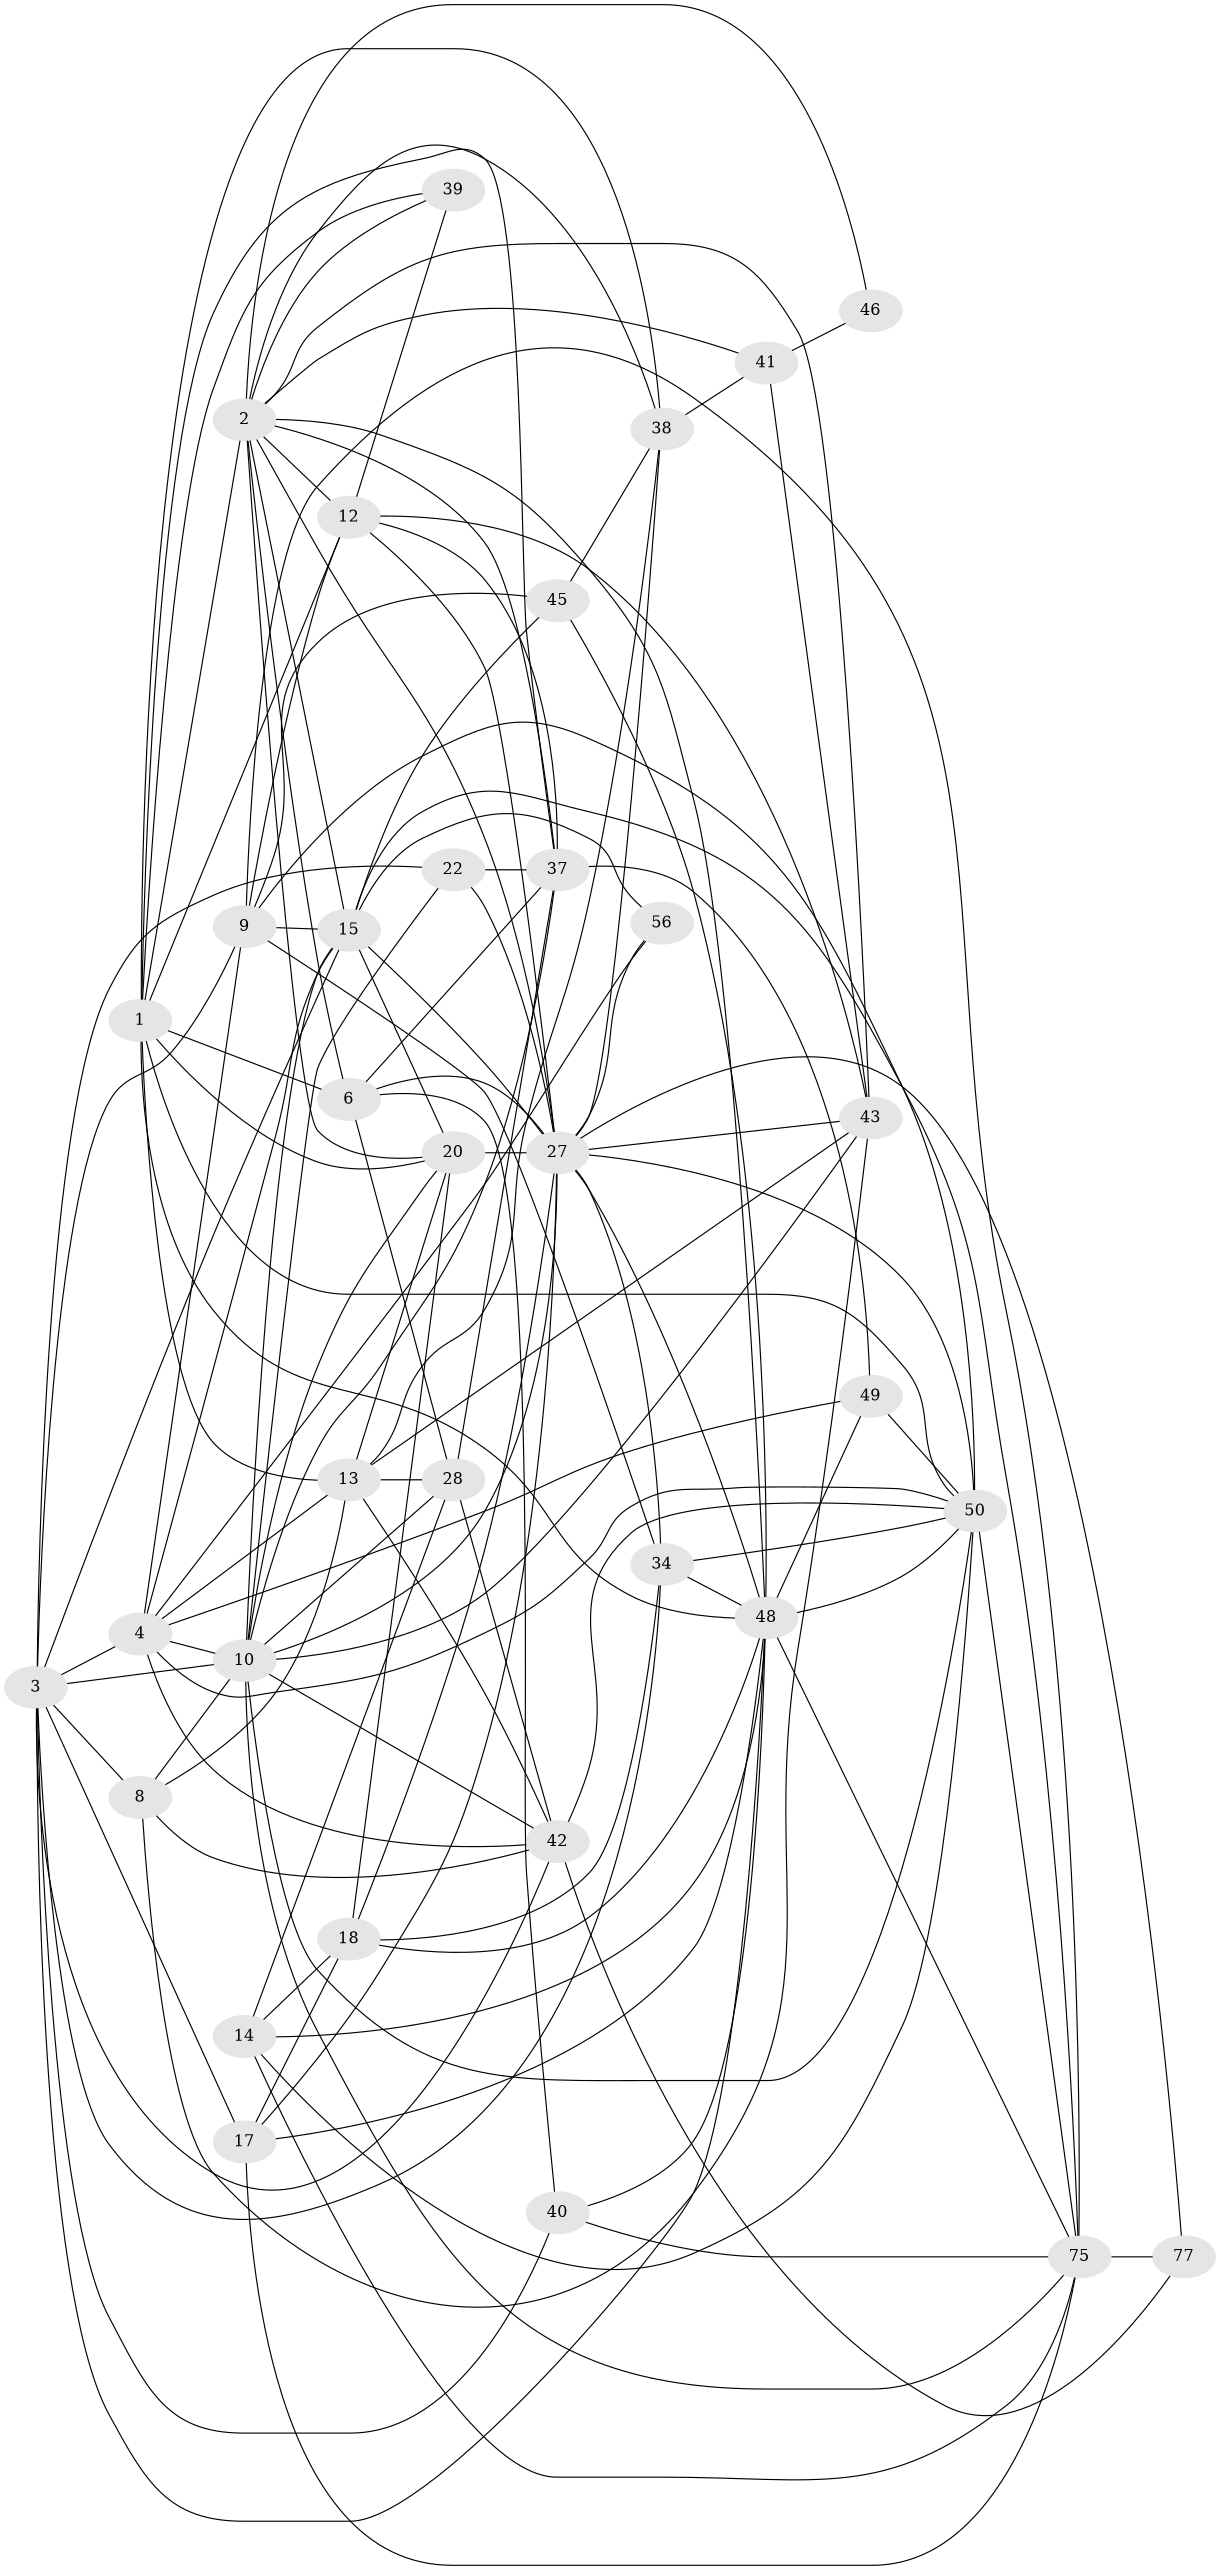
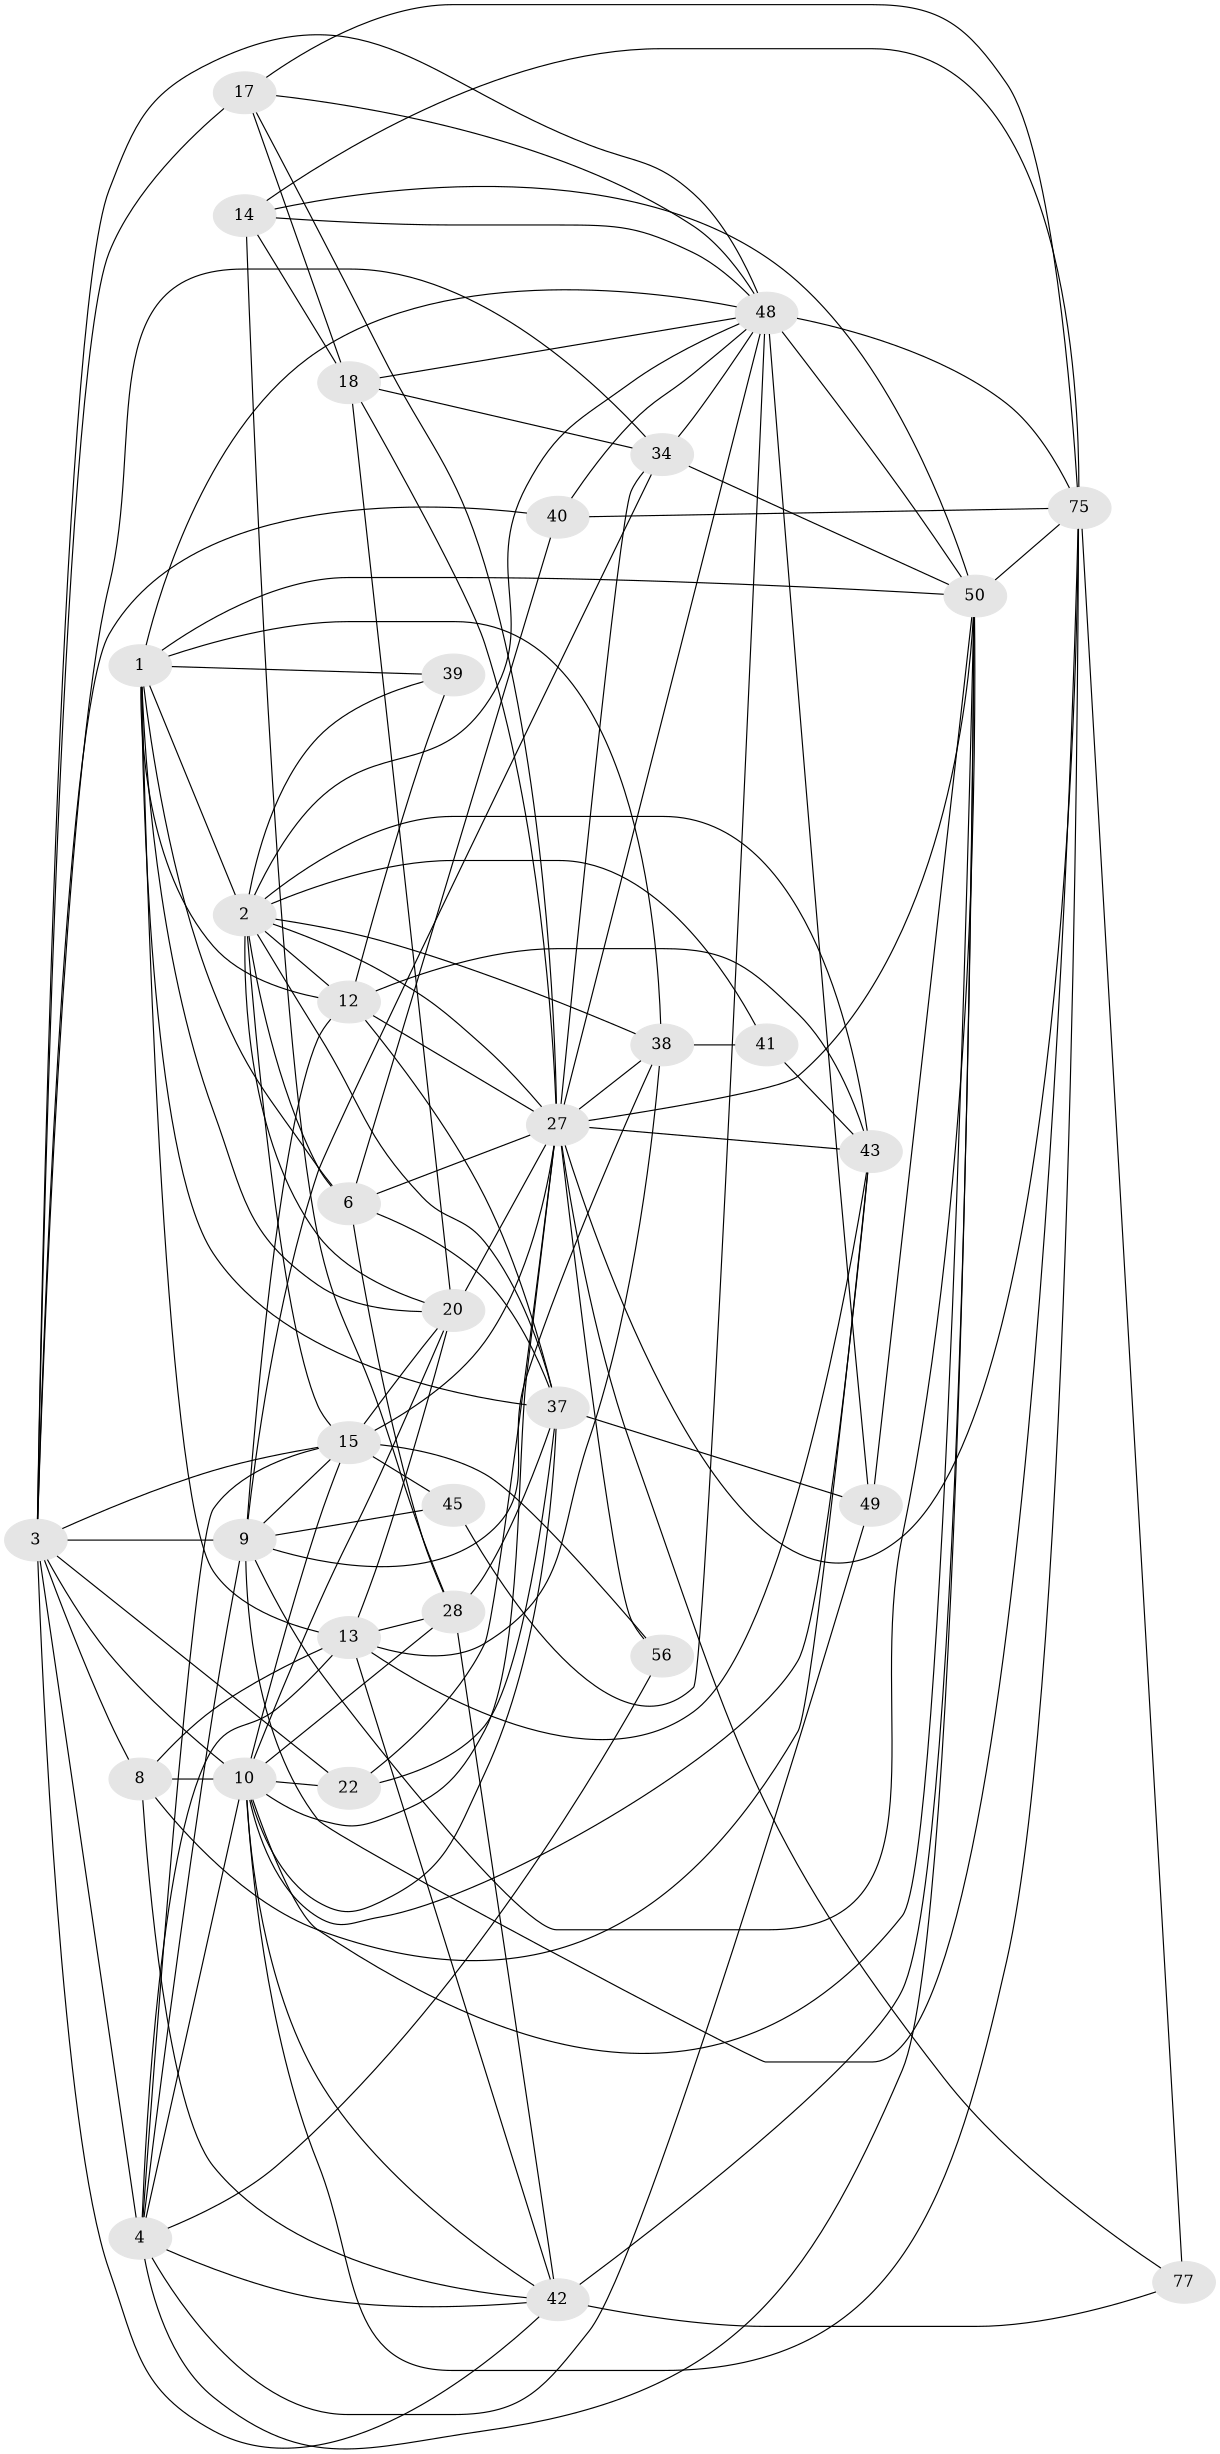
(871, 311) -> none
(610, 515) -> (548, 1317)
(977, 1293) -> (998, 1336)
